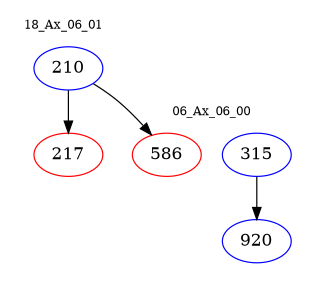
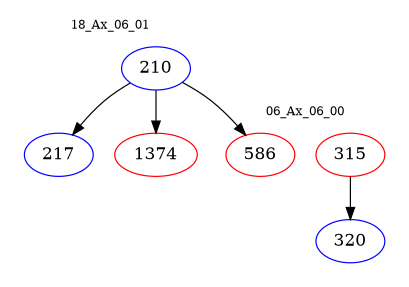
(68, 155) -> (59, 155)
none -> (156, 155)
(257, 155) -> (350, 155)
(257, 241) -> (350, 241)
